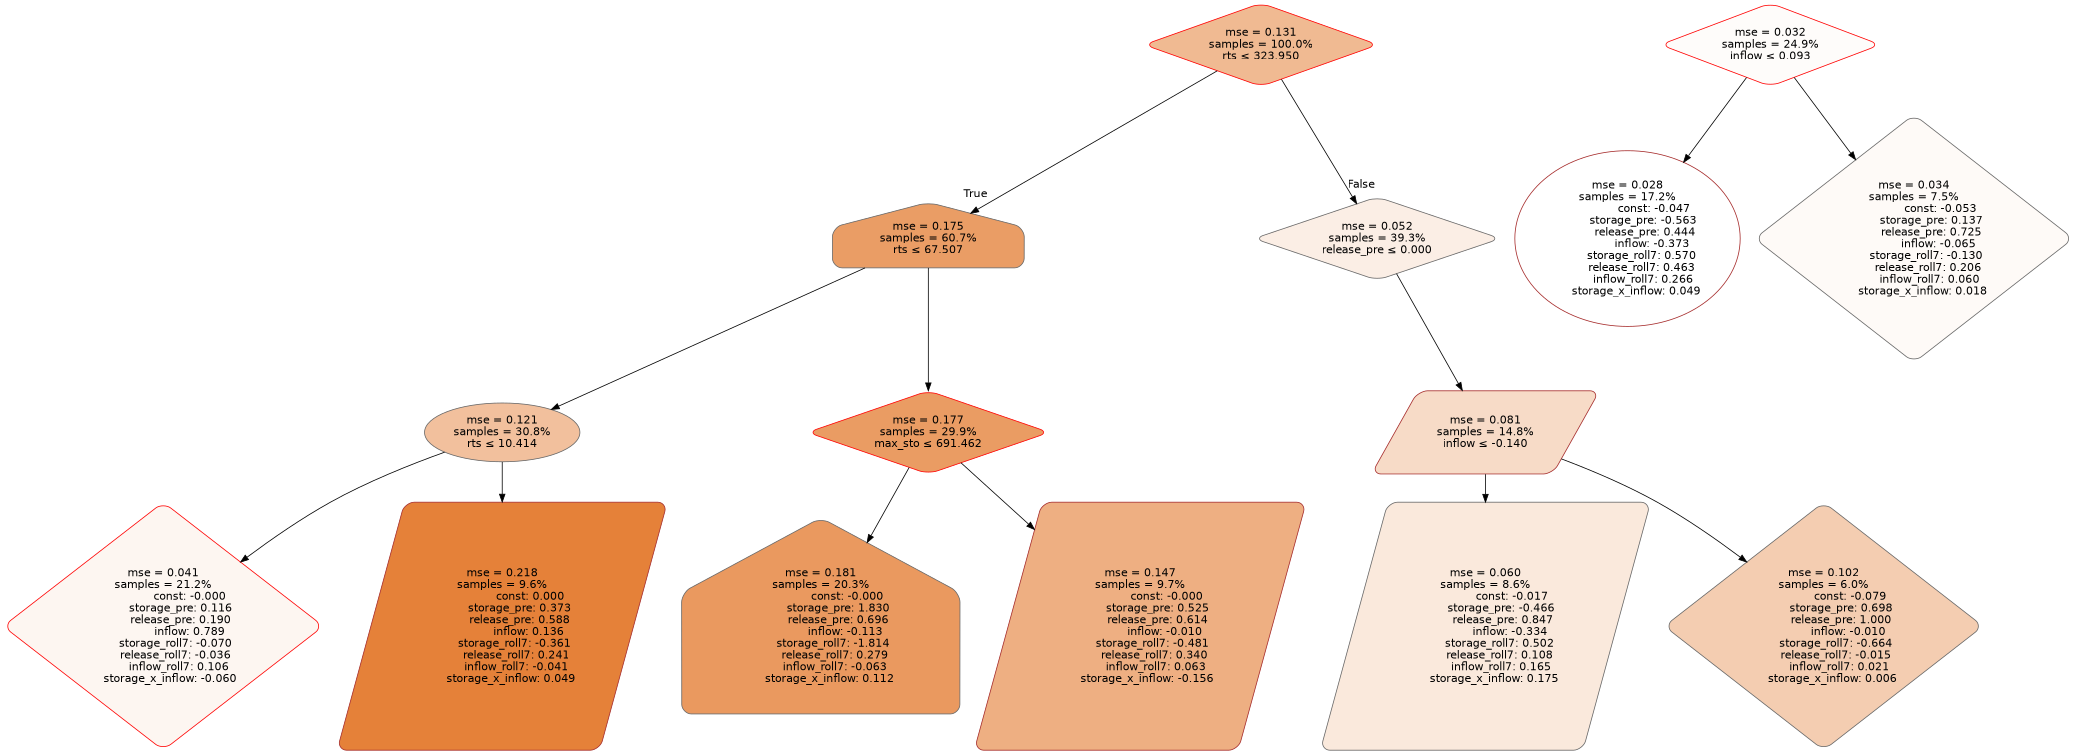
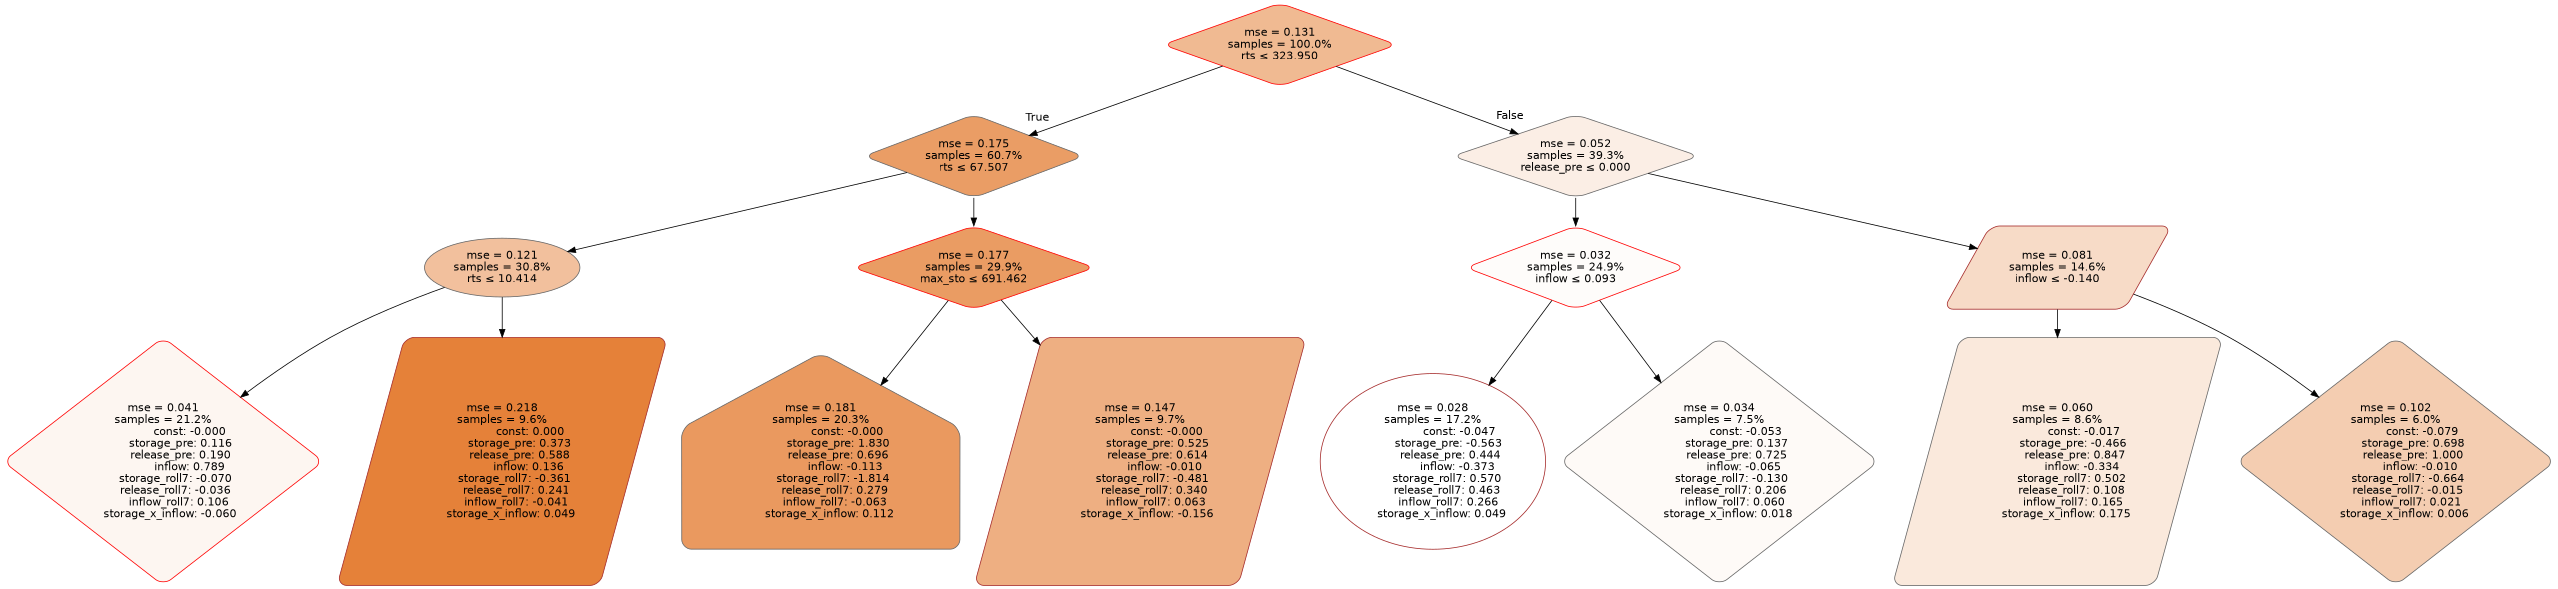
none -> (1576, 208)
(928, 239) -> (974, 156)
(1485, 432) -> (2058, 268)
